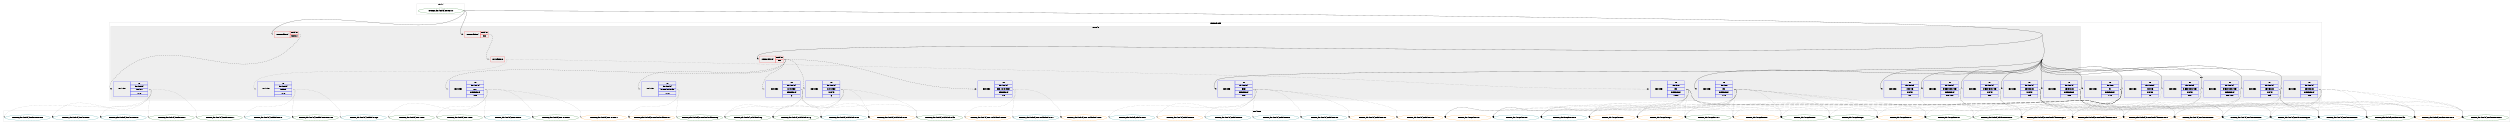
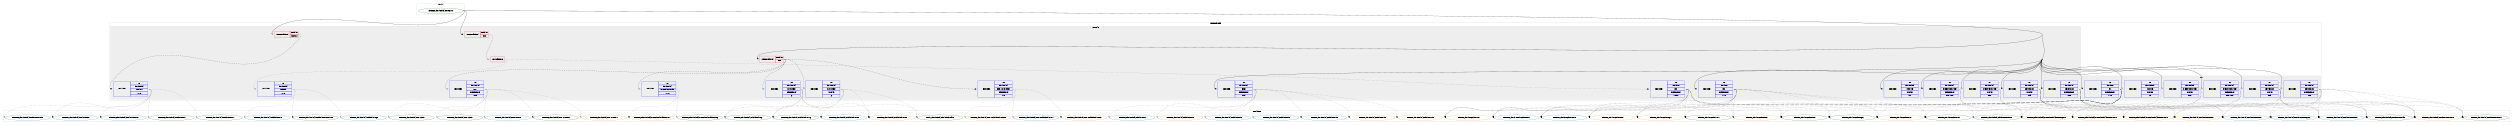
(940, 118) -> (940, 118)
(1516, 118) -> (1516, 118)
